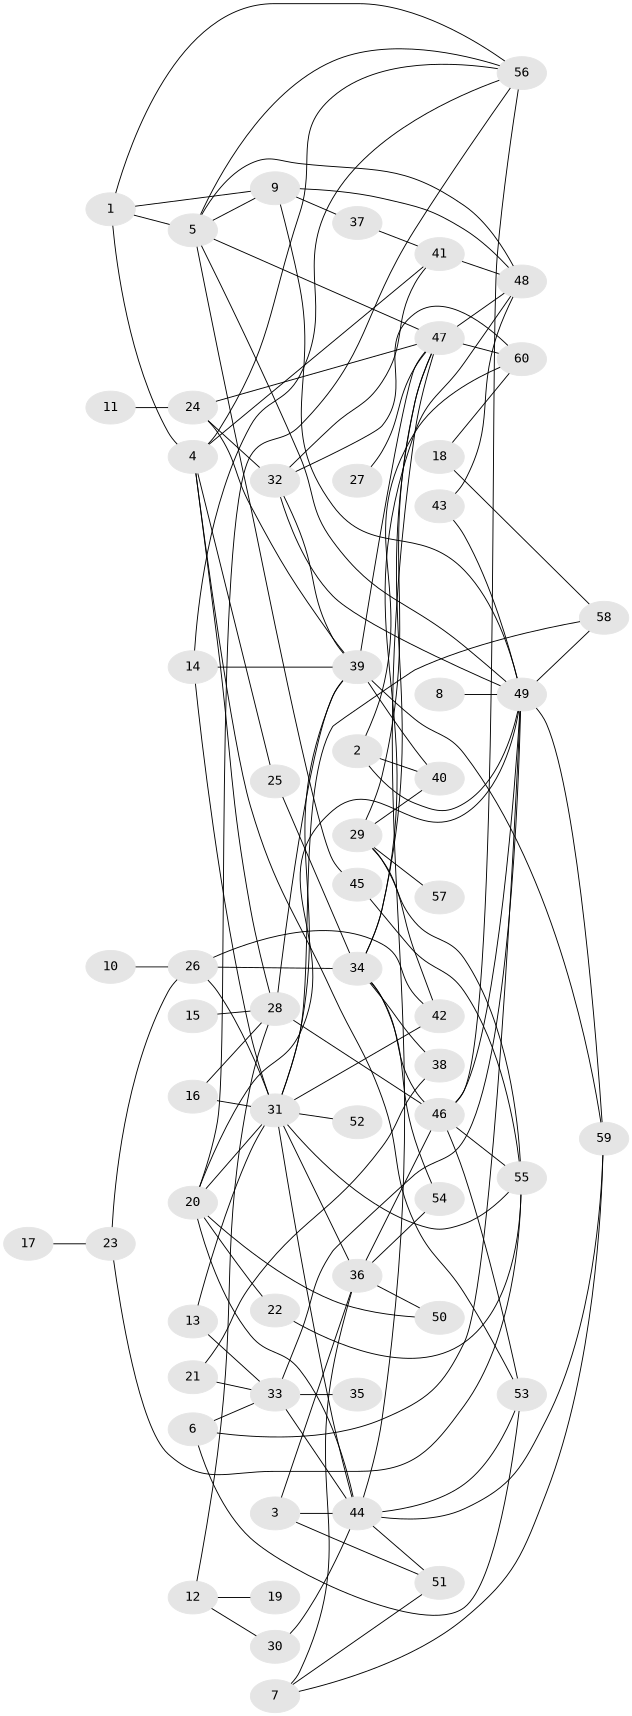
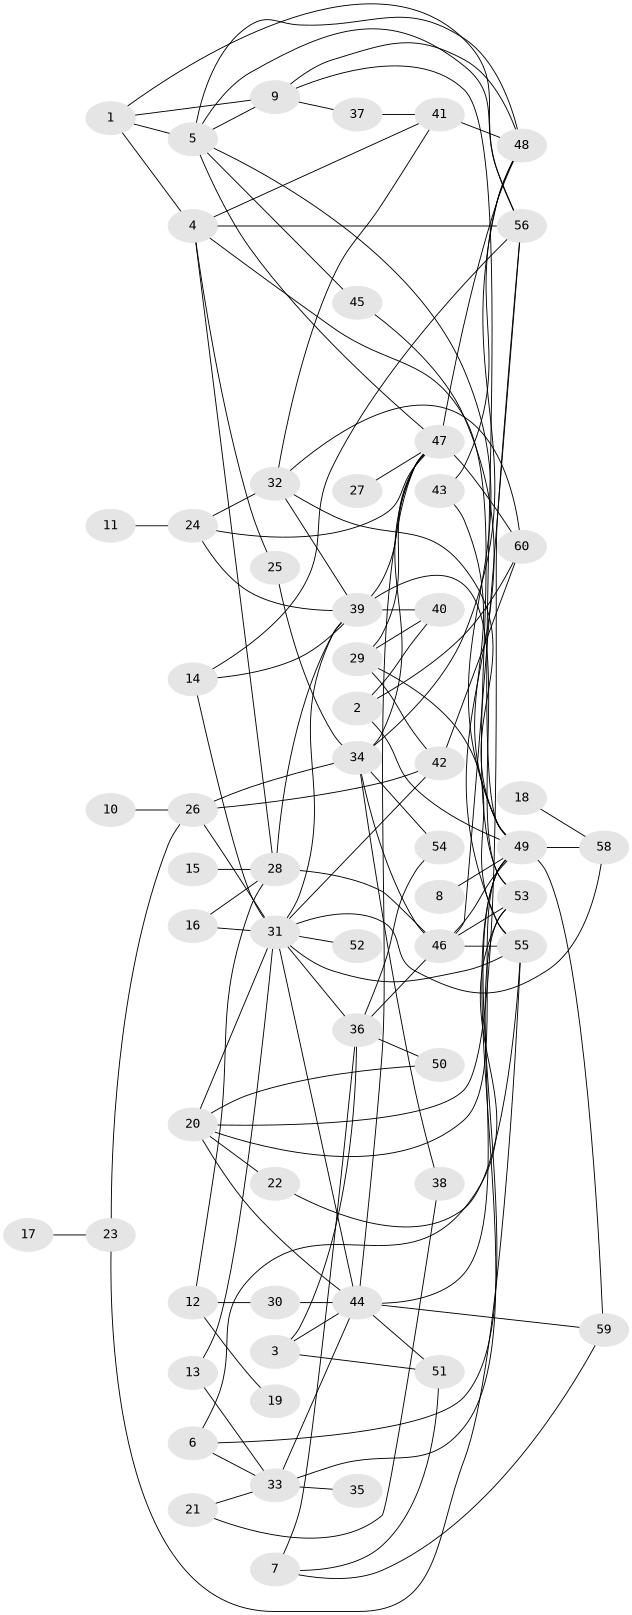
(478, 411) -> (481, 655)
(532, 875) -> (467, 589)
(440, 897) -> none
